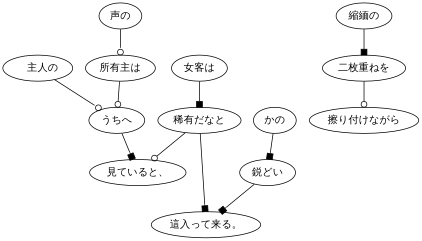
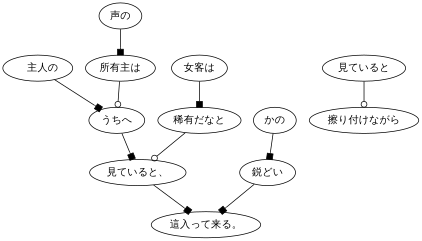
(364, 16) -> none
(120, 38) -> (120, 38)
(364, 68) -> (364, 68)
(75, 92) -> (75, 92)
(202, 169) -> (169, 196)
